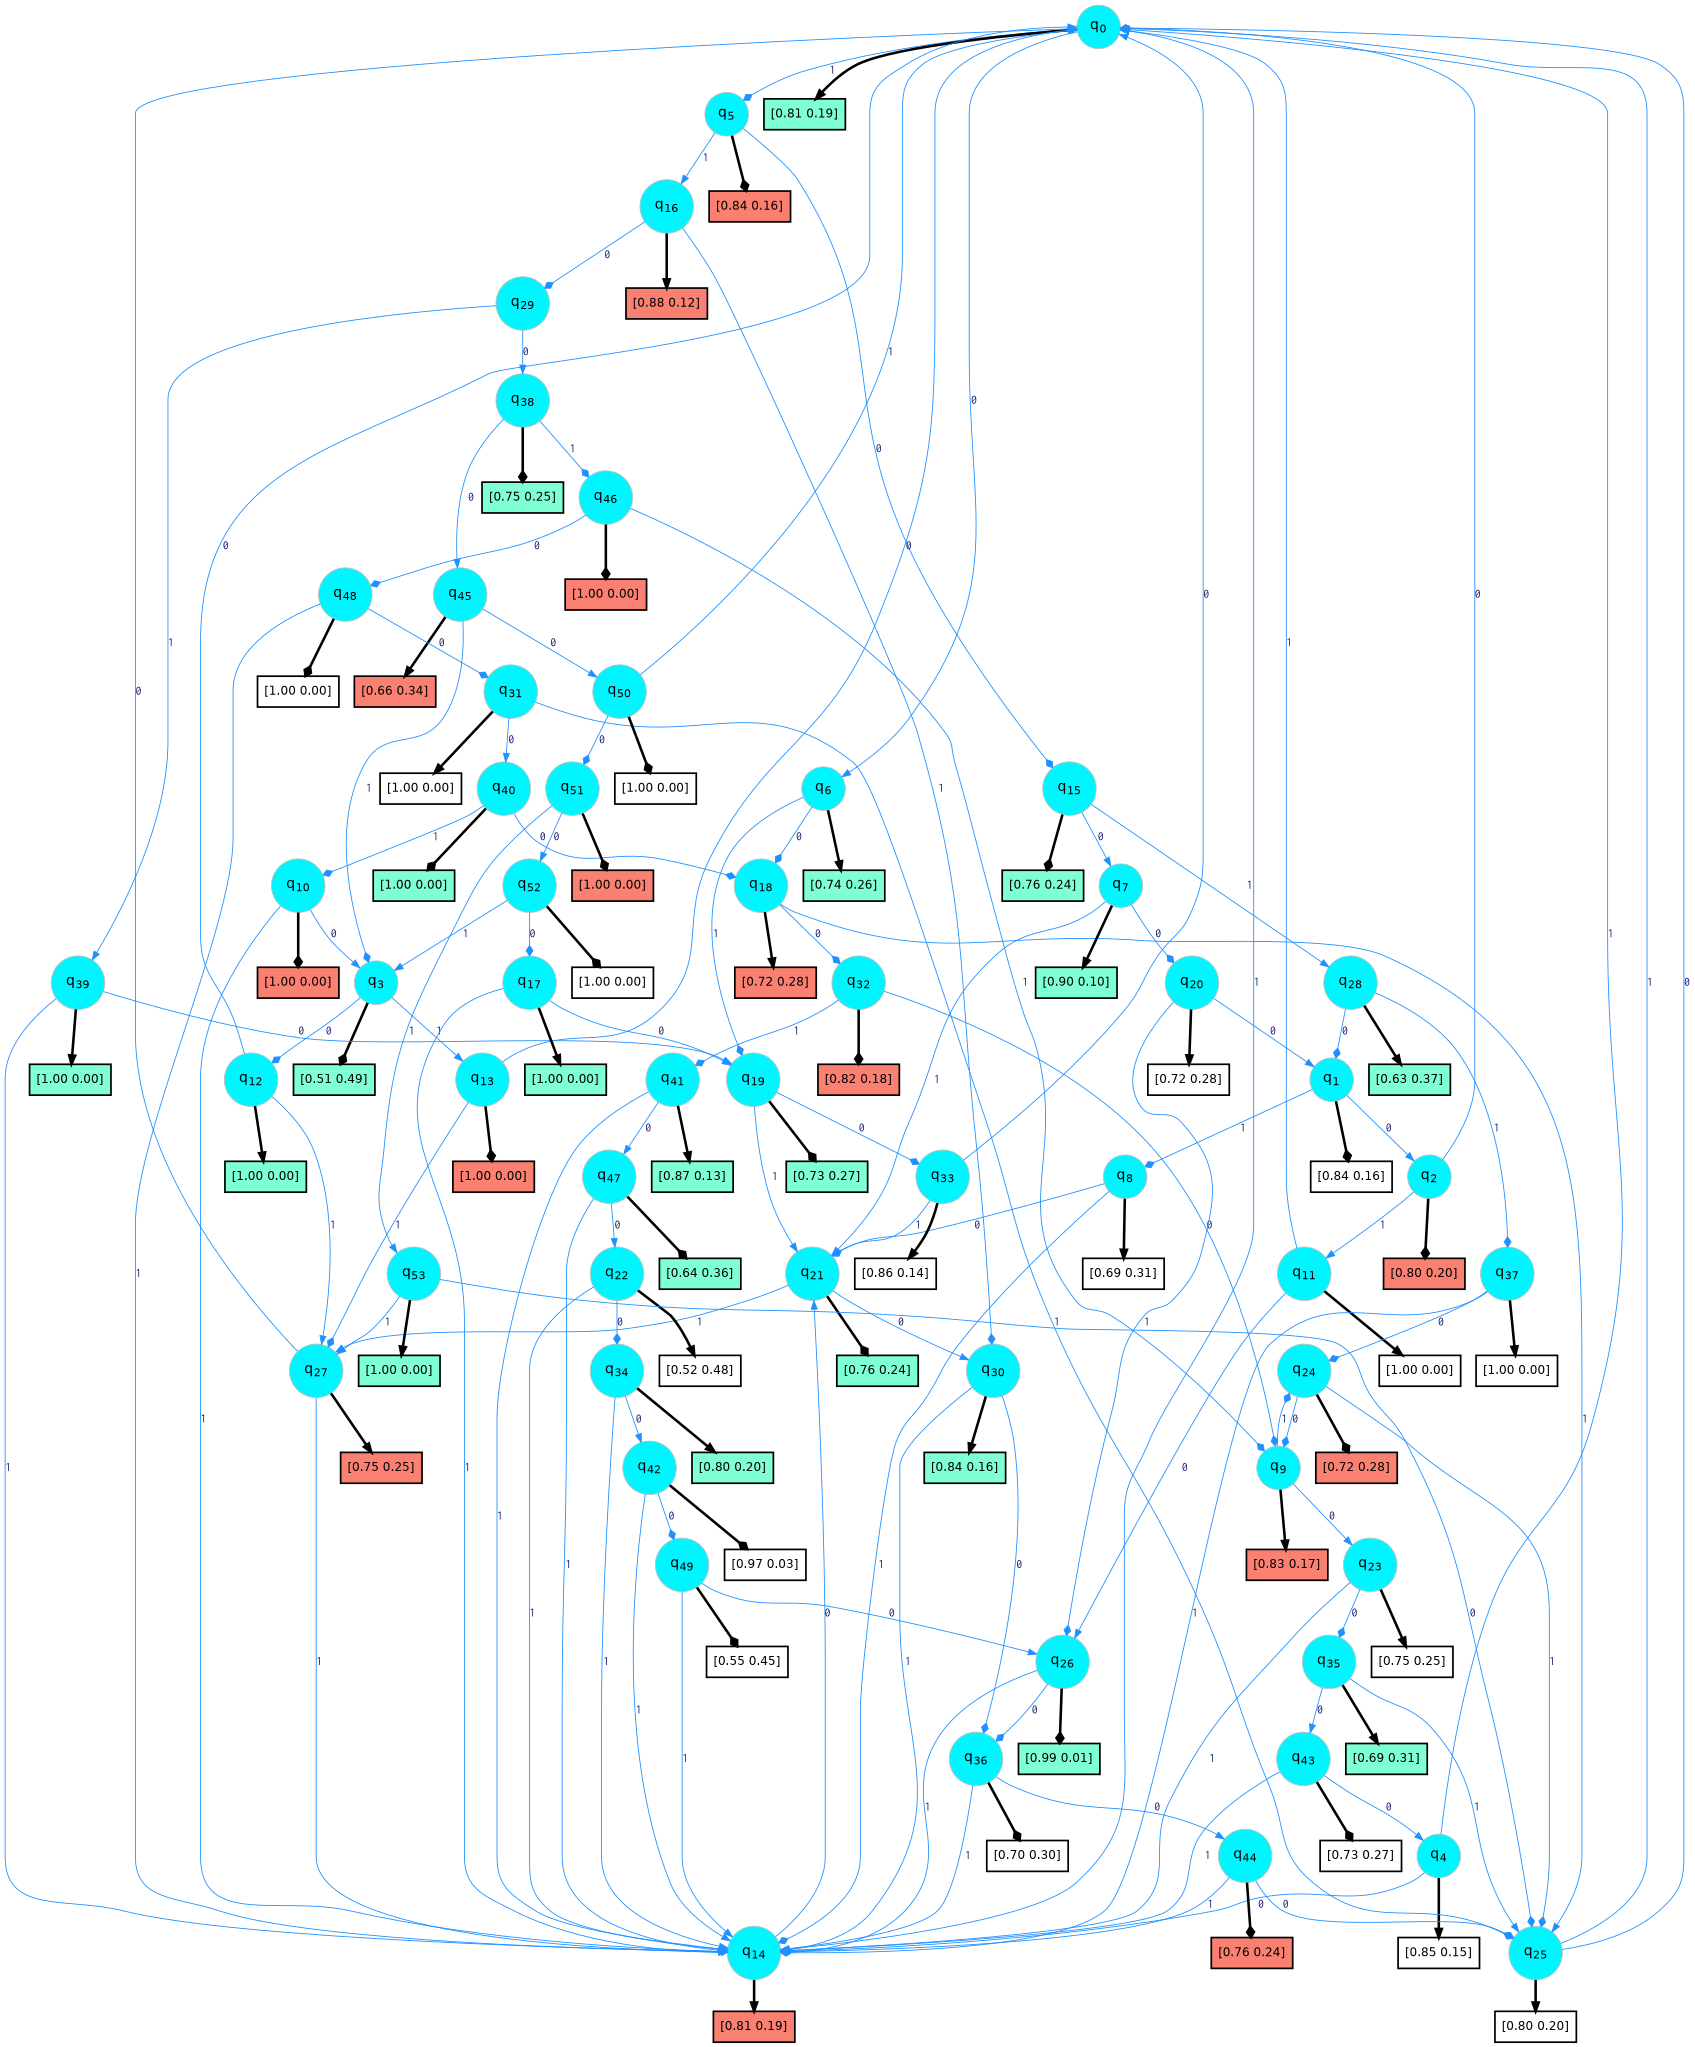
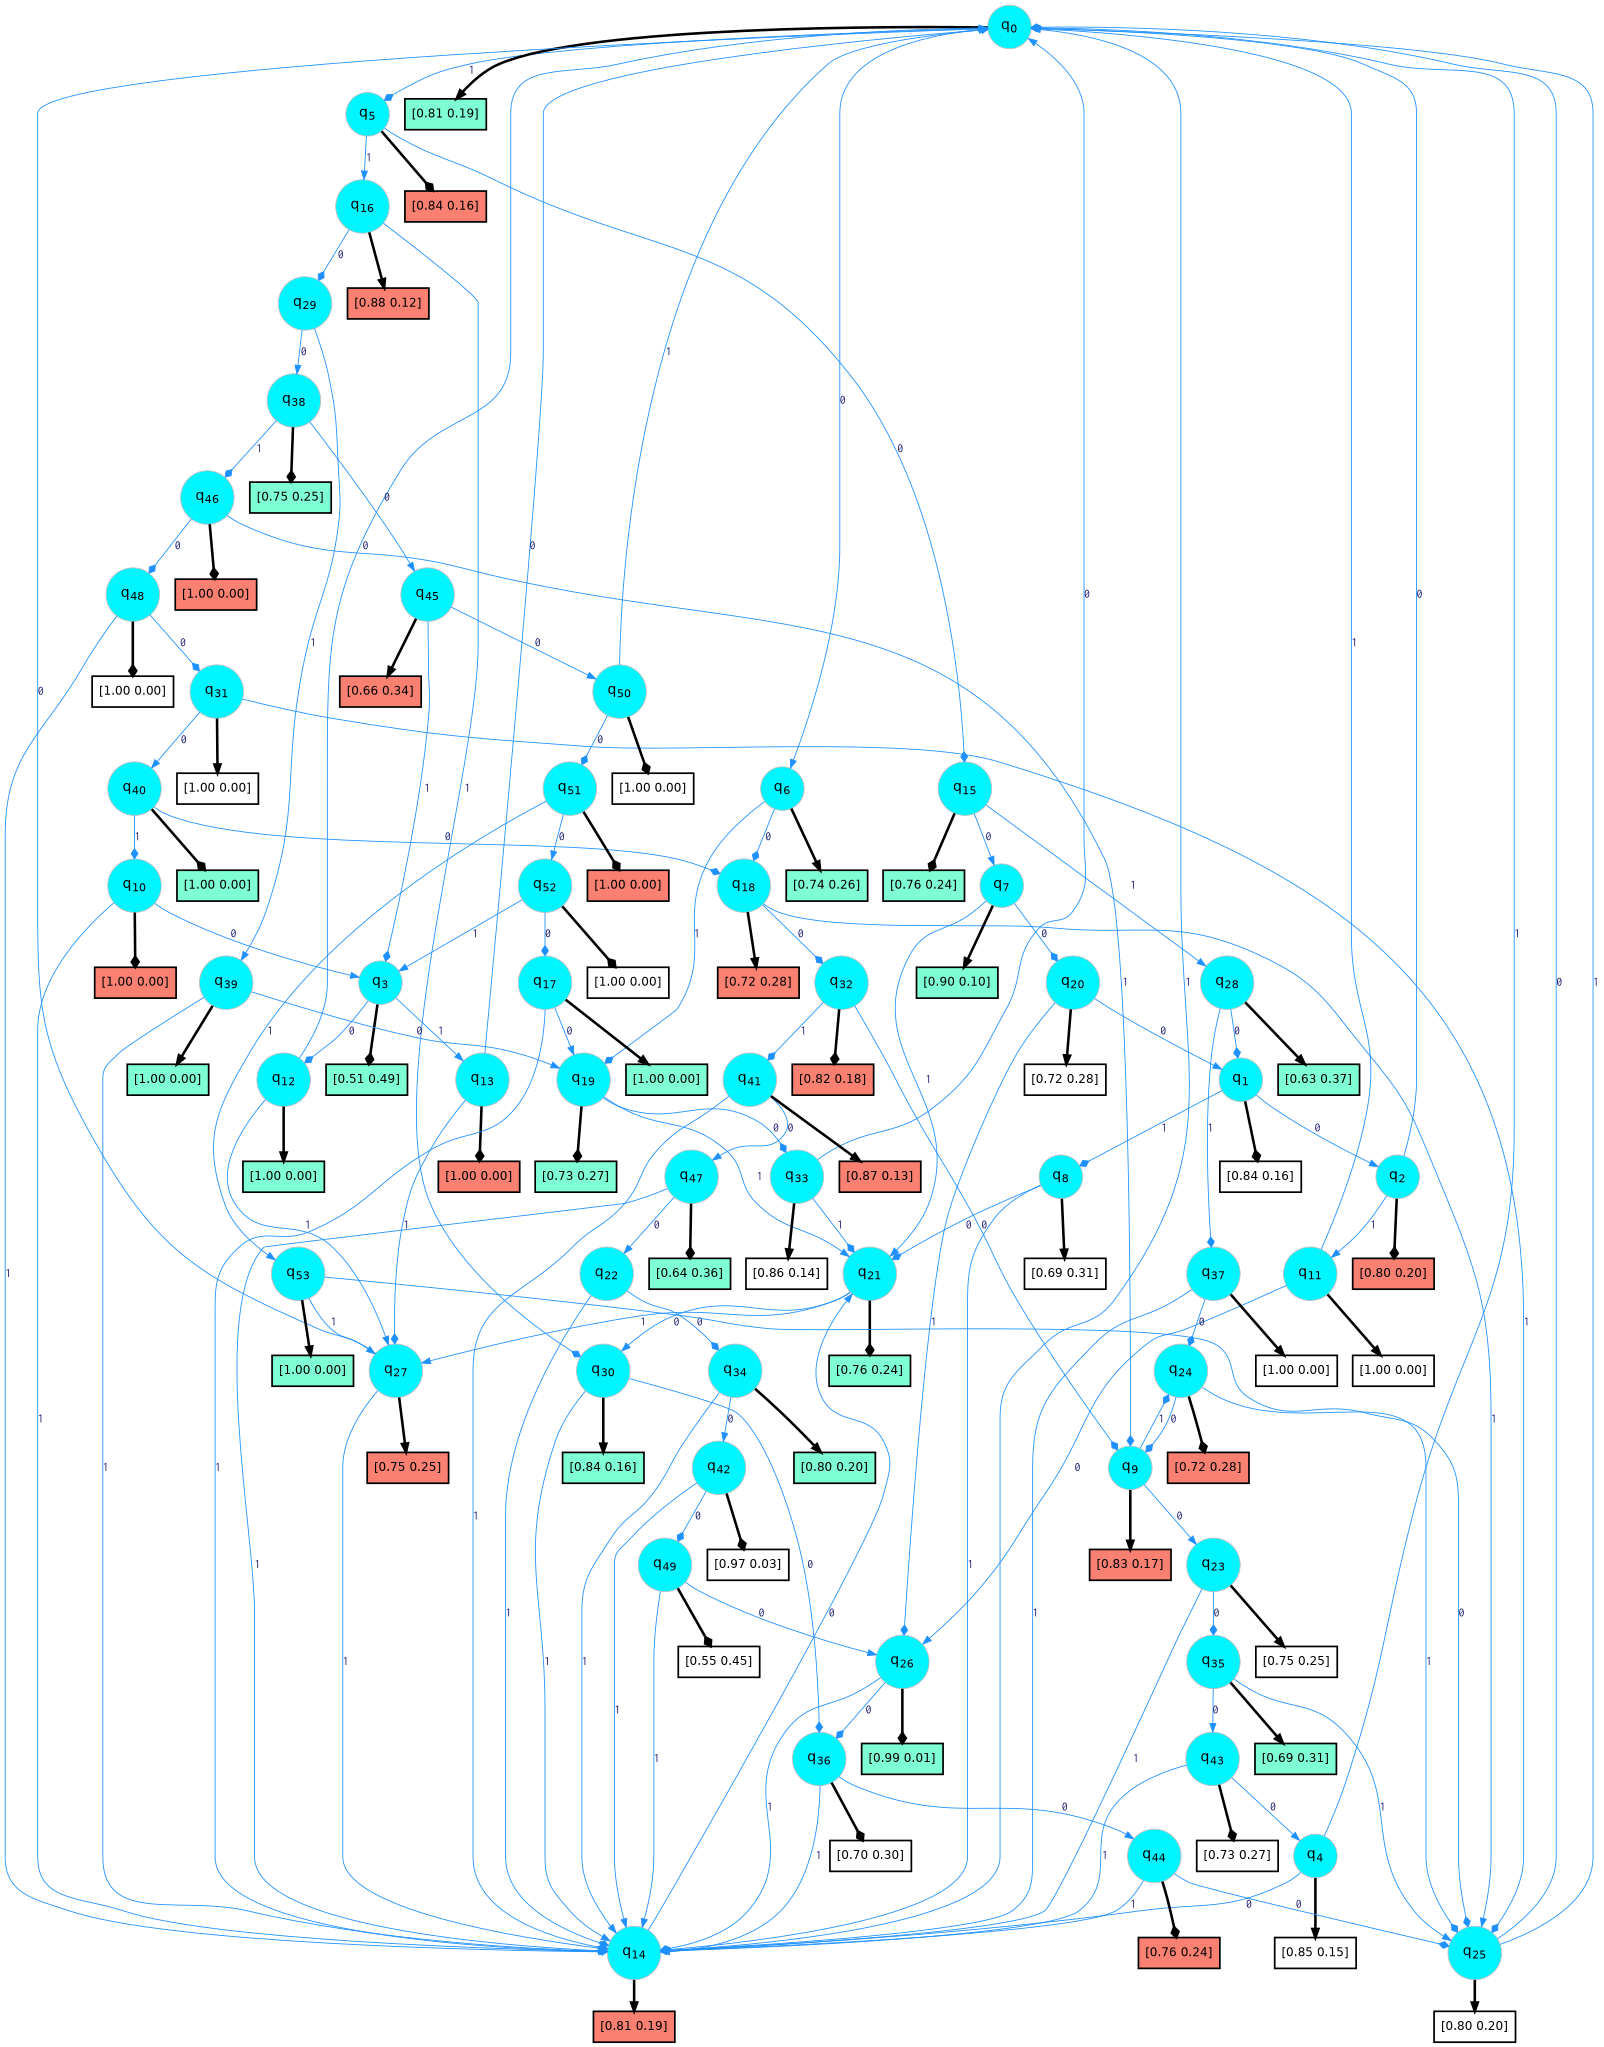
(692, 1177) -> (880, 1177)
(700, 1371) -> none
